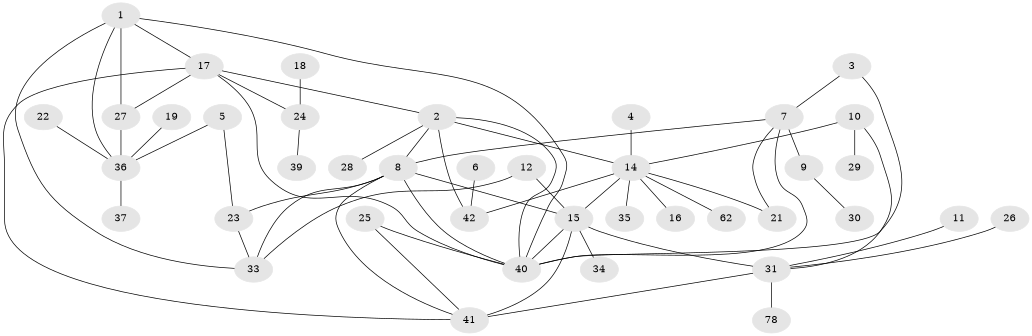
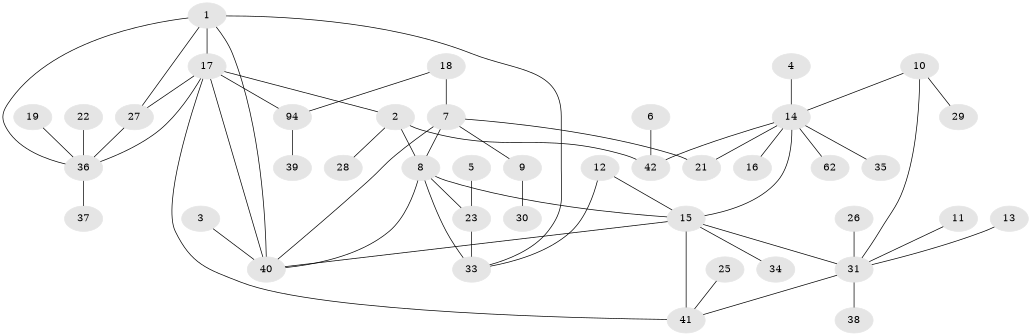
(818, 92) -> (446, 92)
(300, 117) -> (292, 117)
(526, 140) -> none
(172, 143) -> (159, 130)
(555, 160) -> none
none -> (1009, 219)
(433, 244) -> none
(358, 257) -> none
(771, 320) -> (854, 320)
